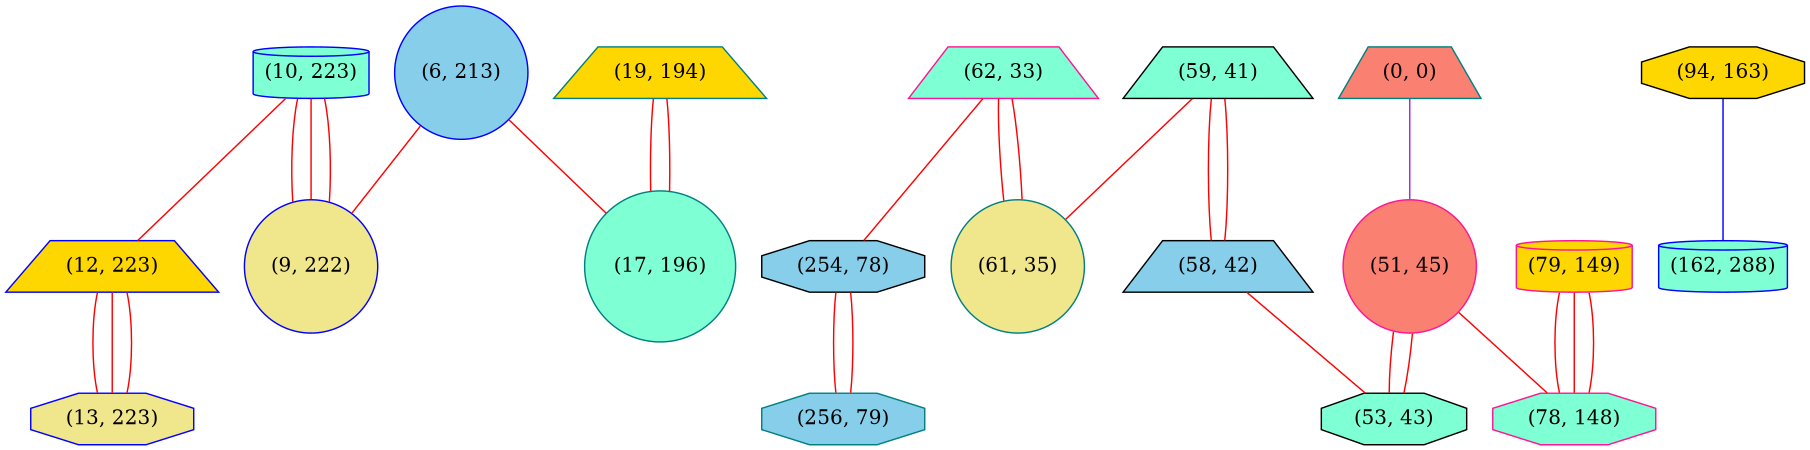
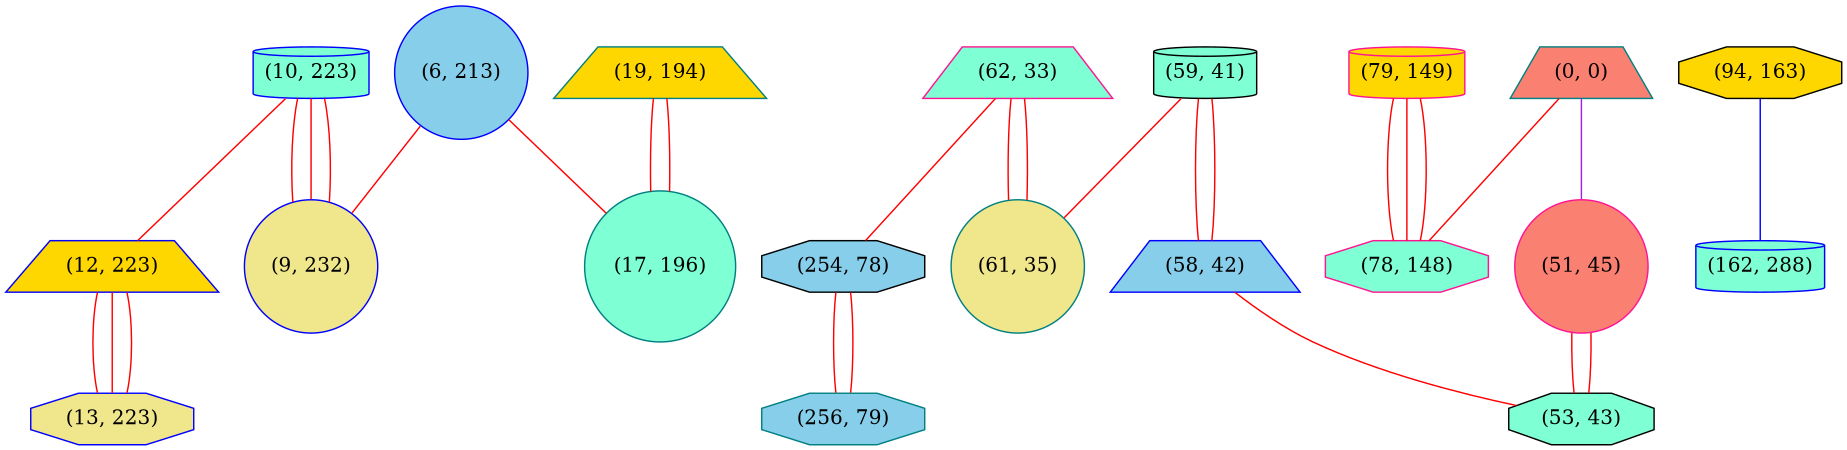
(1218, 73) -> (1205, 73)
(311, 266) -> (311, 266)
(1218, 266) -> (1205, 266)
(1503, 353) -> (1494, 170)
